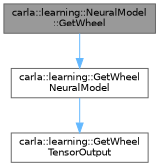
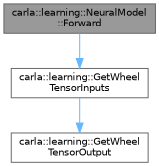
(80, 19) -> (80, 19)
(80, 83) -> (80, 83)
